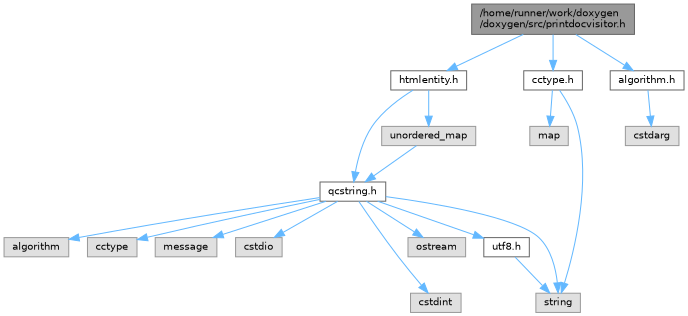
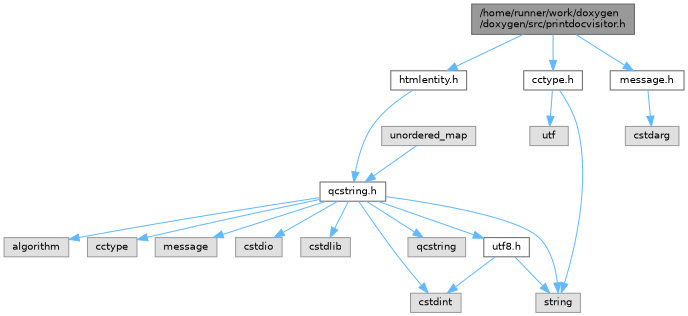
(647, 80) -> (647, 80)
(429, 103) -> none
(549, 136) -> (549, 136)
none -> (326, 247)
(437, 247) -> (437, 247)
none -> (475, 272)
